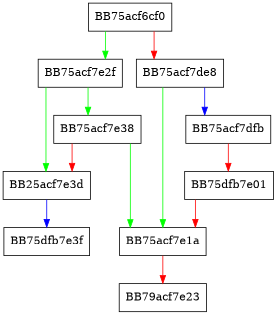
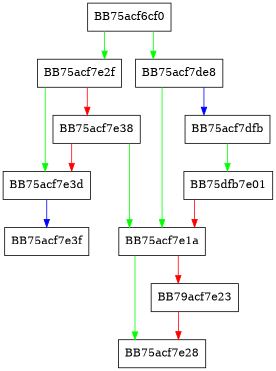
(154, 41) -> (153, 41)
(88, 97) -> (87, 97)
(228, 153) -> (228, 153)
(47, 185) -> (47, 185)
(47, 242) -> (47, 242)
none -> (162, 354)
